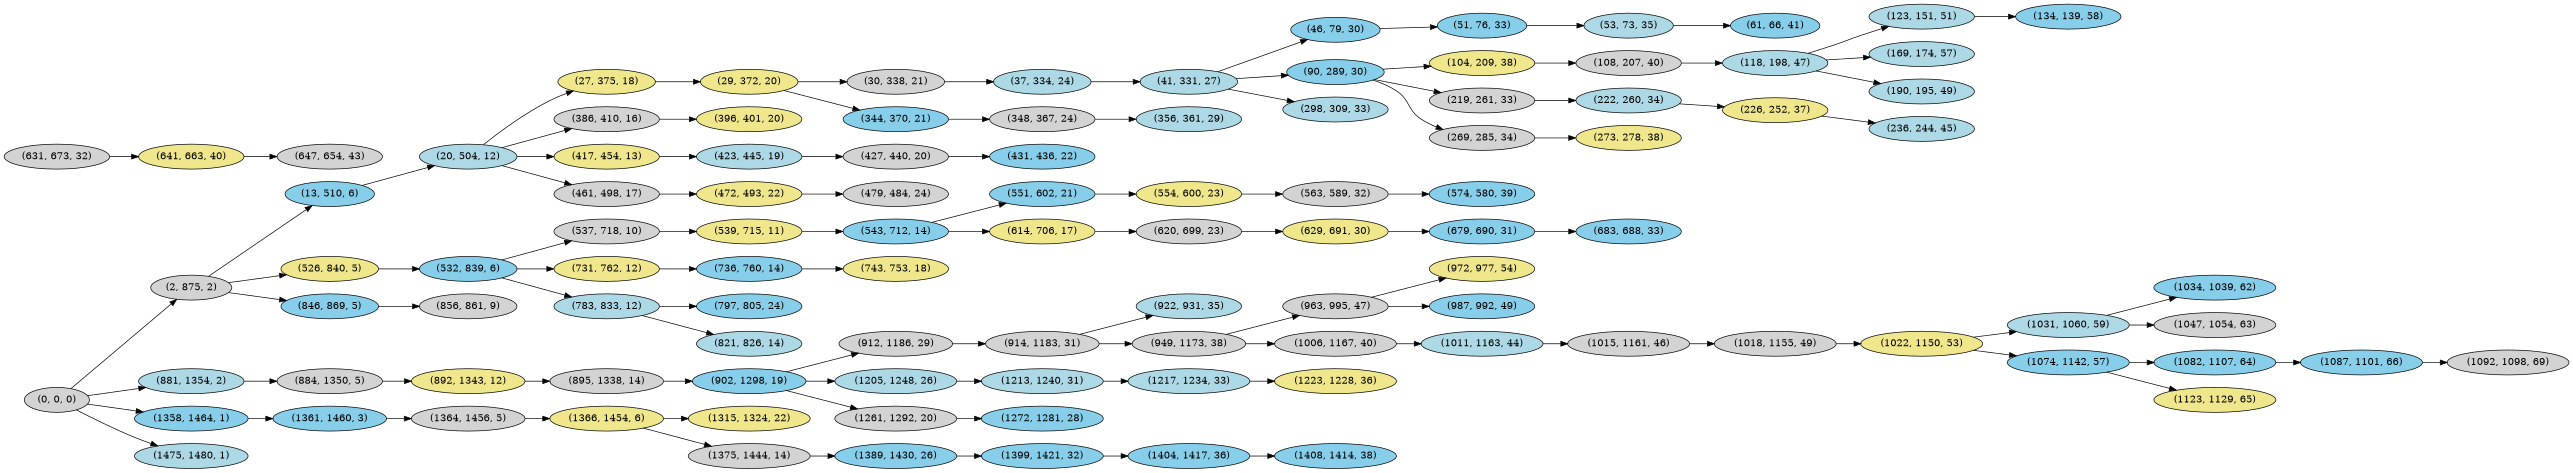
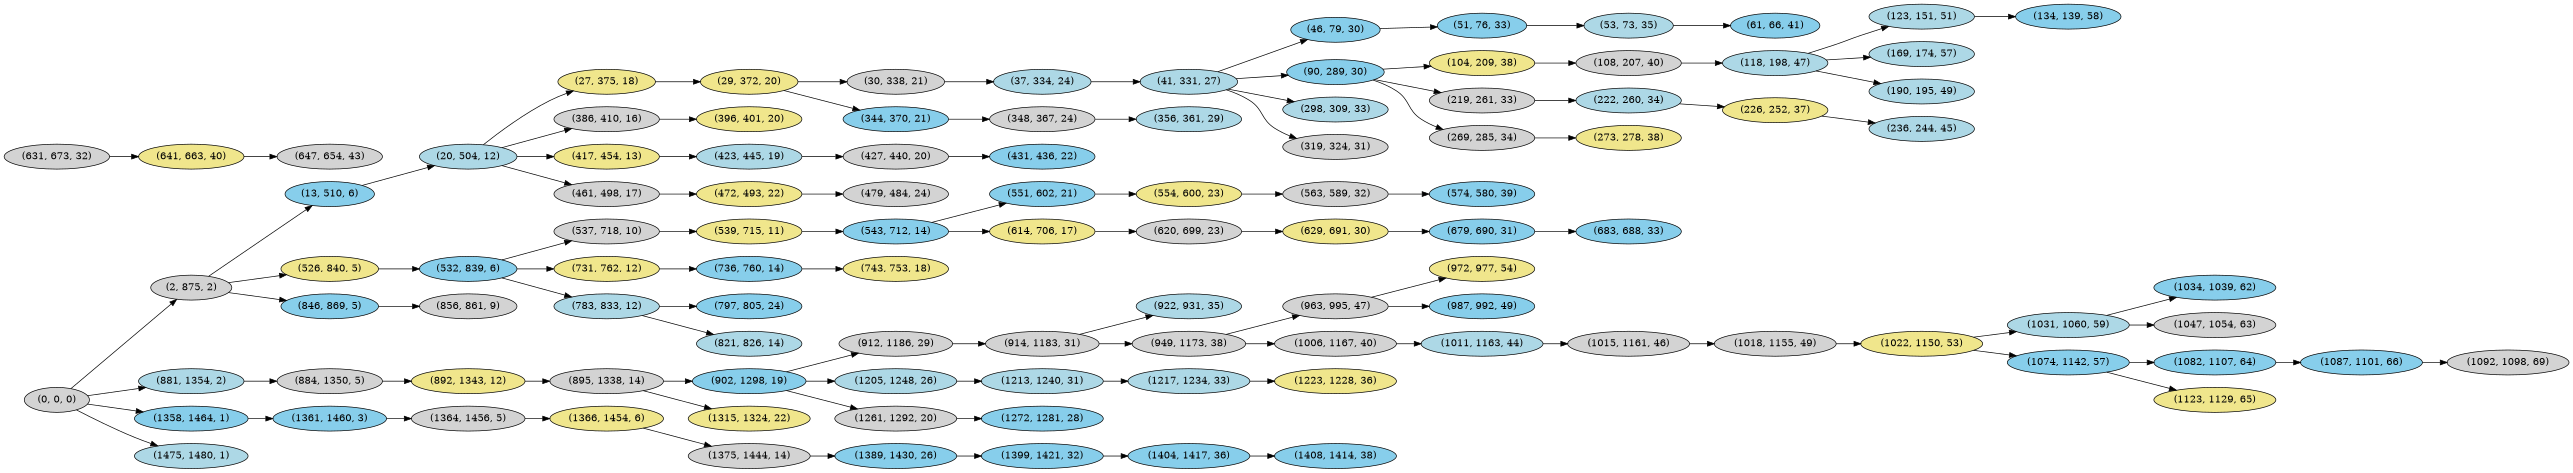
none -> (1335, 147)
(672, 419) -> (674, 399)
